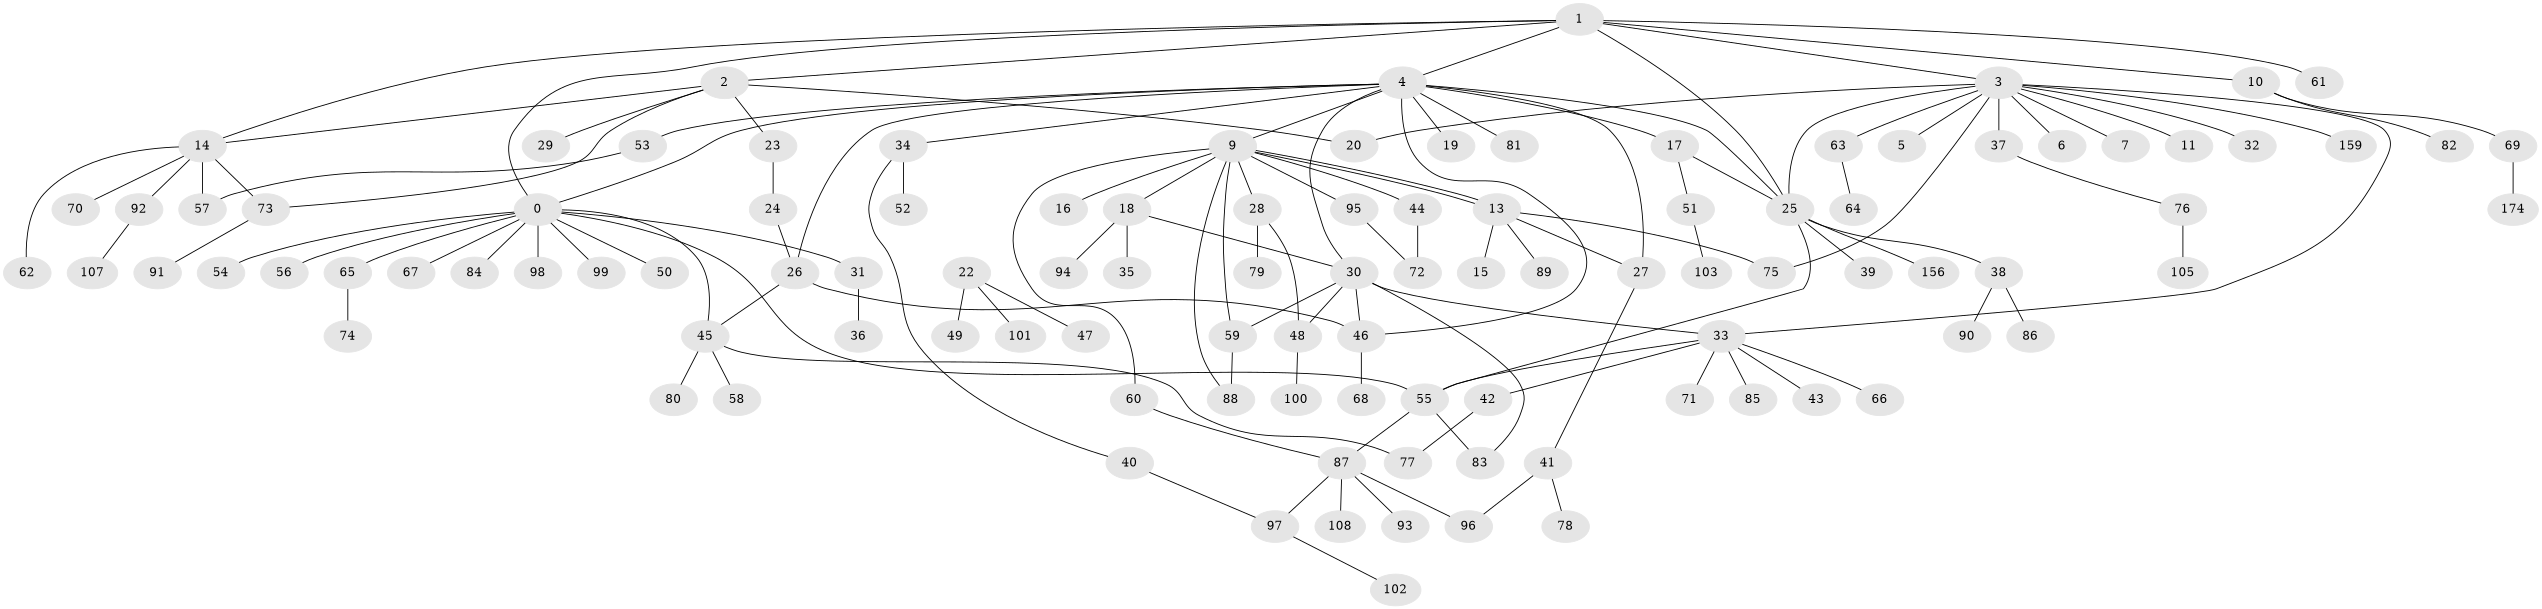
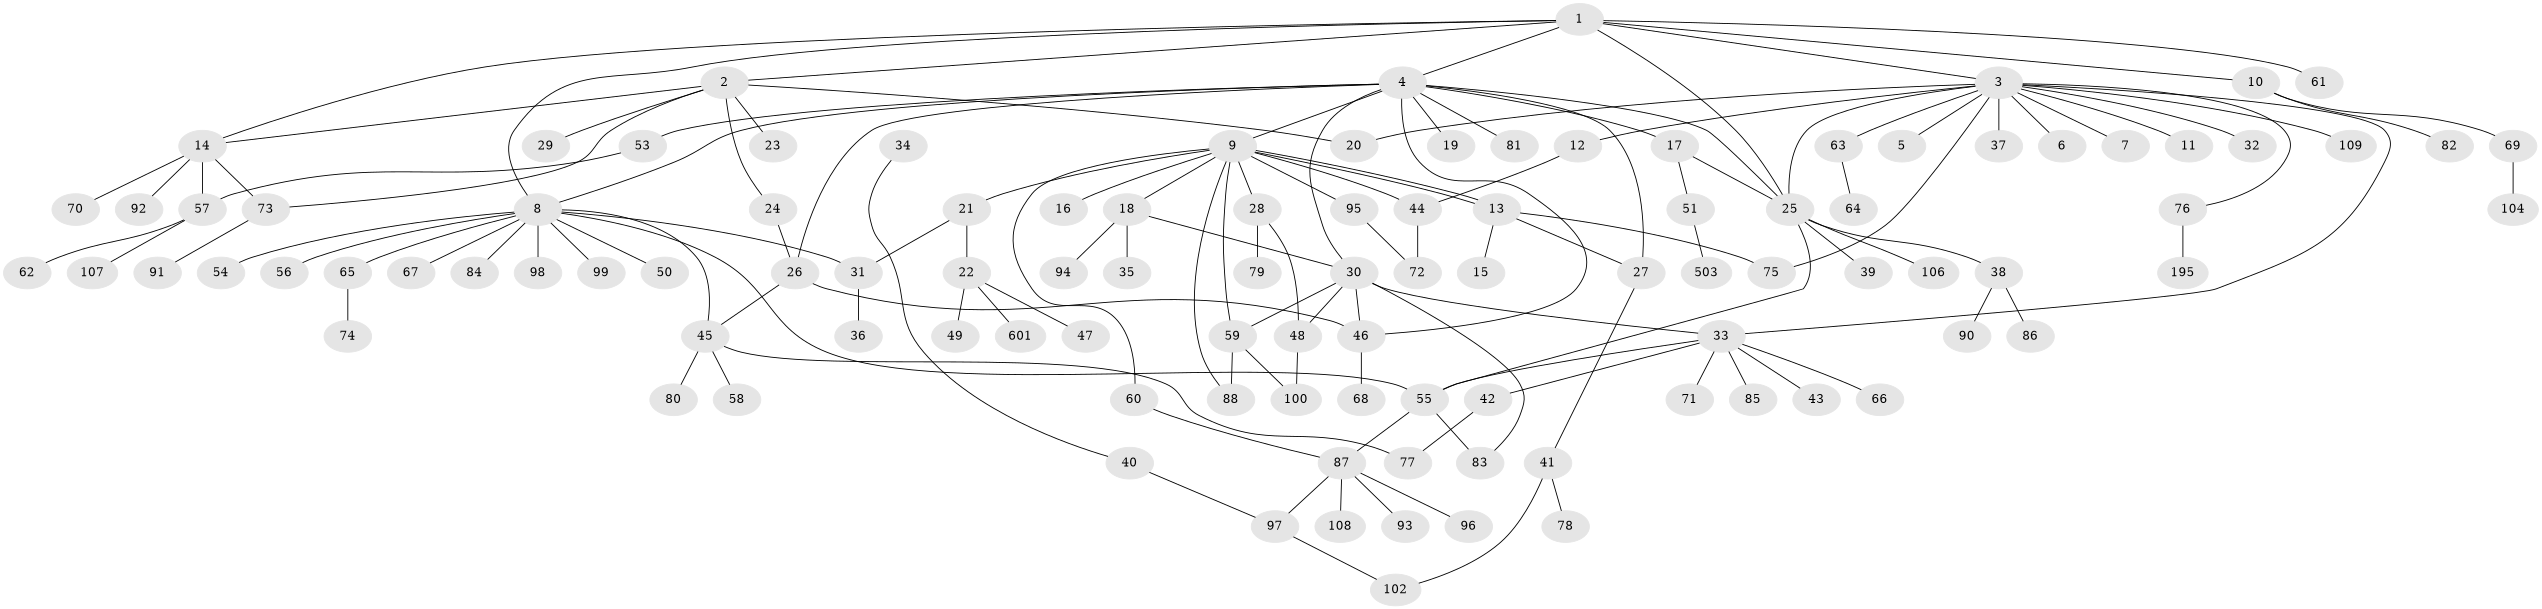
(1164, 113) -> none
none -> (1578, 146)
(2351, 146) -> (2351, 146)
(76, 170) -> (115, 241)
(773, 178) -> (737, 150)
(2089, 182) -> (2239, 107)
(538, 210) -> (538, 210)
(903, 210) -> none
none -> (967, 210)
(2513, 210) -> (2513, 210)
(116, 241) -> (148, 241)
(1544, 273) -> none
(1707, 273) -> (1707, 273)
(1934, 273) -> (1934, 273)
(2183, 273) -> (2183, 273)
(1021, 336) -> (1021, 336)
none -> (1263, 367)
(1508, 495) -> (1495, 547)
